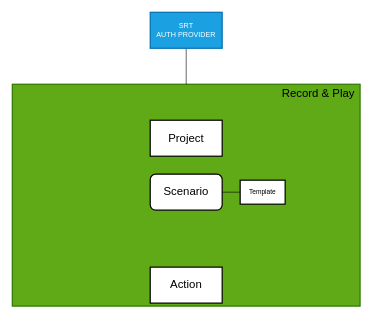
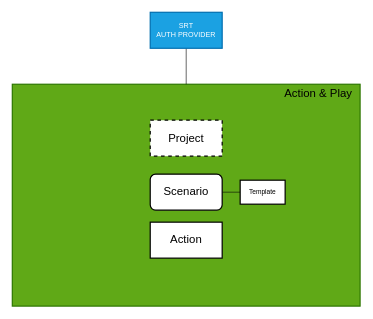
(319, 93) -> (319, 93)
(186, 138) -> (186, 138)
(186, 285) -> (186, 240)
